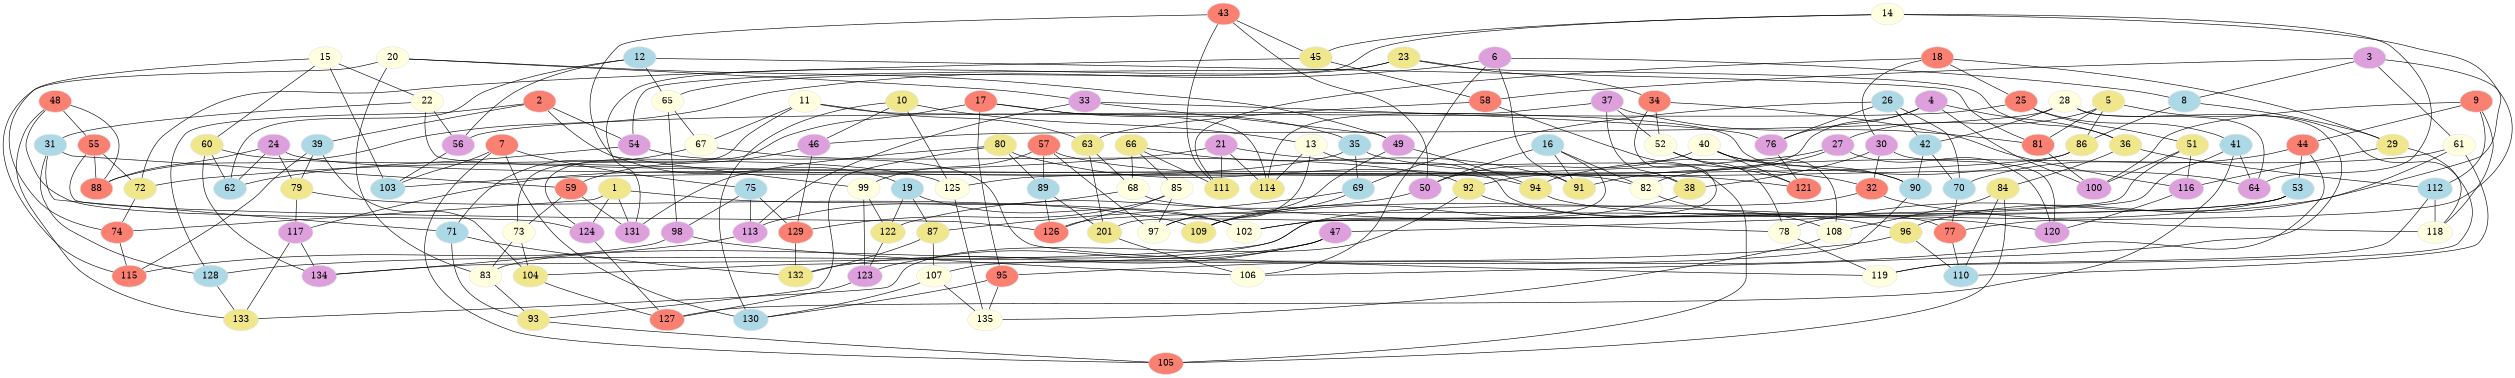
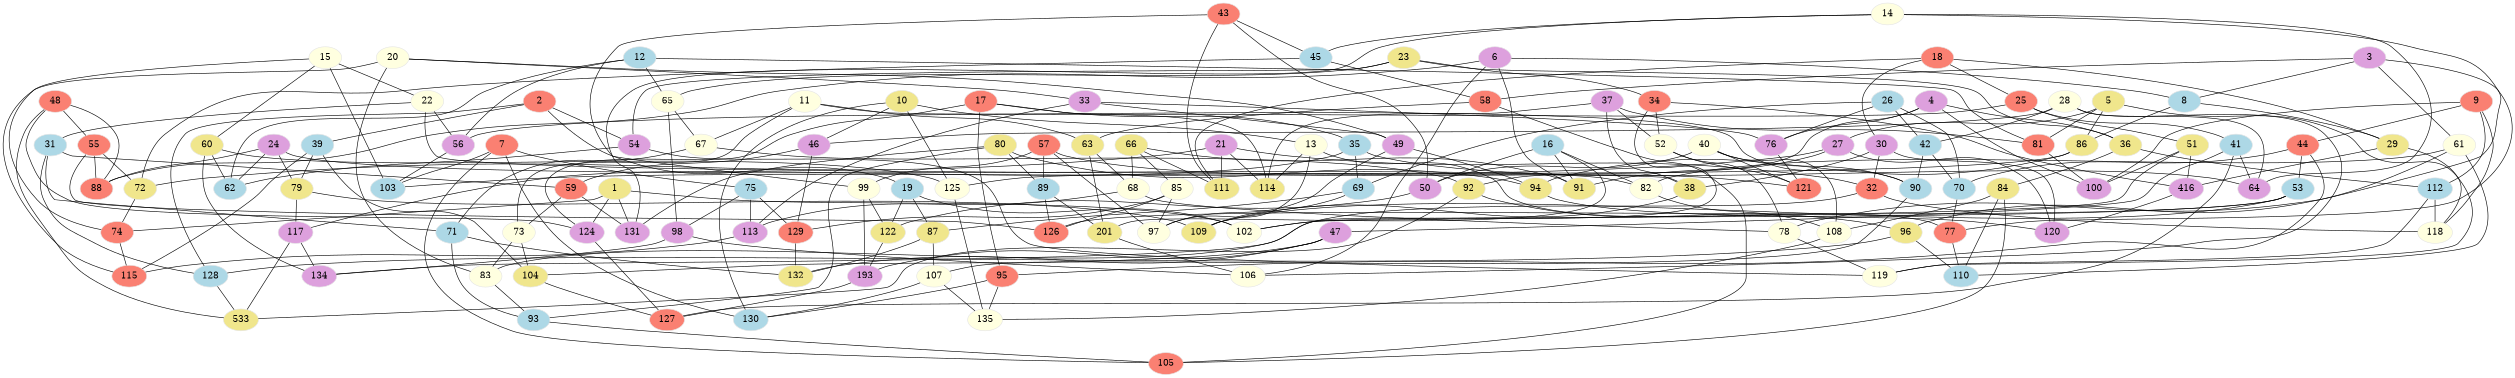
(1316, 58) -> (1316, 58)
(2186, 189) -> (2186, 189)
(865, 276) -> (865, 276)
(241, 320) -> (241, 320)
(533, 320) -> (533, 320)
